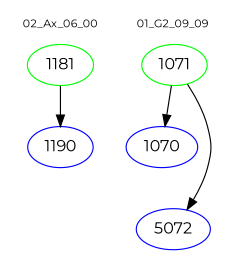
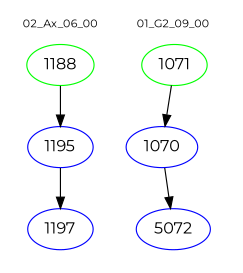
(173, 25) -> (173, 25)
(60, 65) -> (60, 65)
(211, 141) -> (167, 183)
(60, 147) -> (60, 147)
none -> (60, 229)
